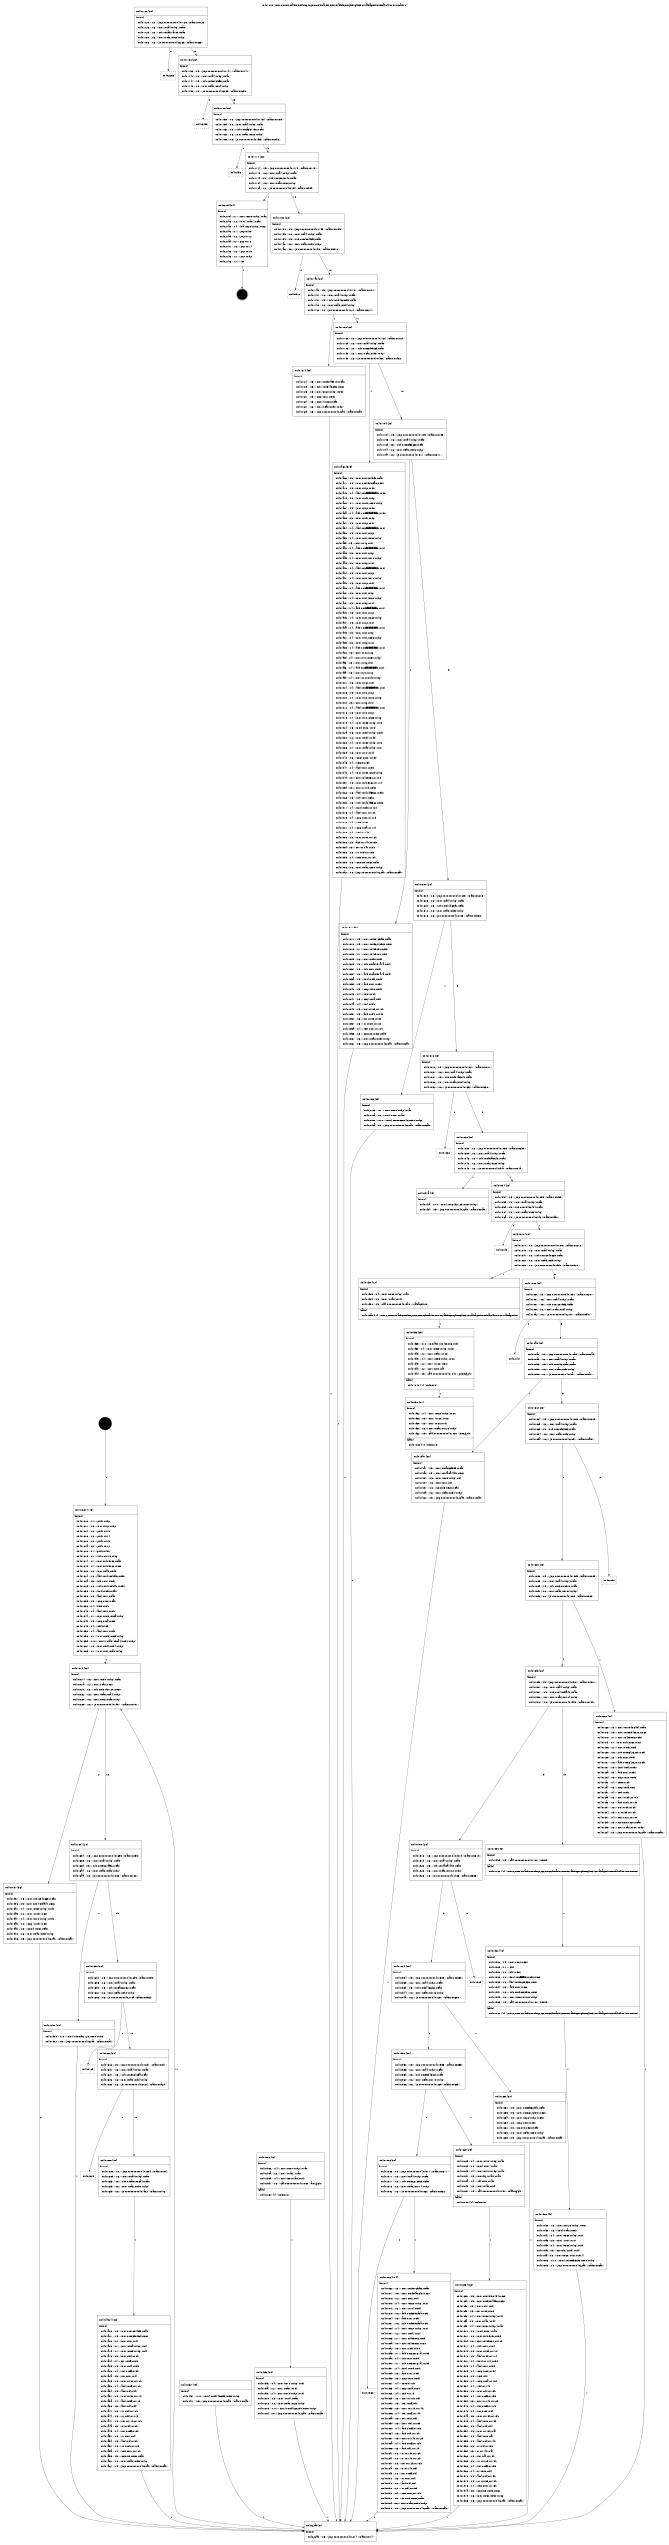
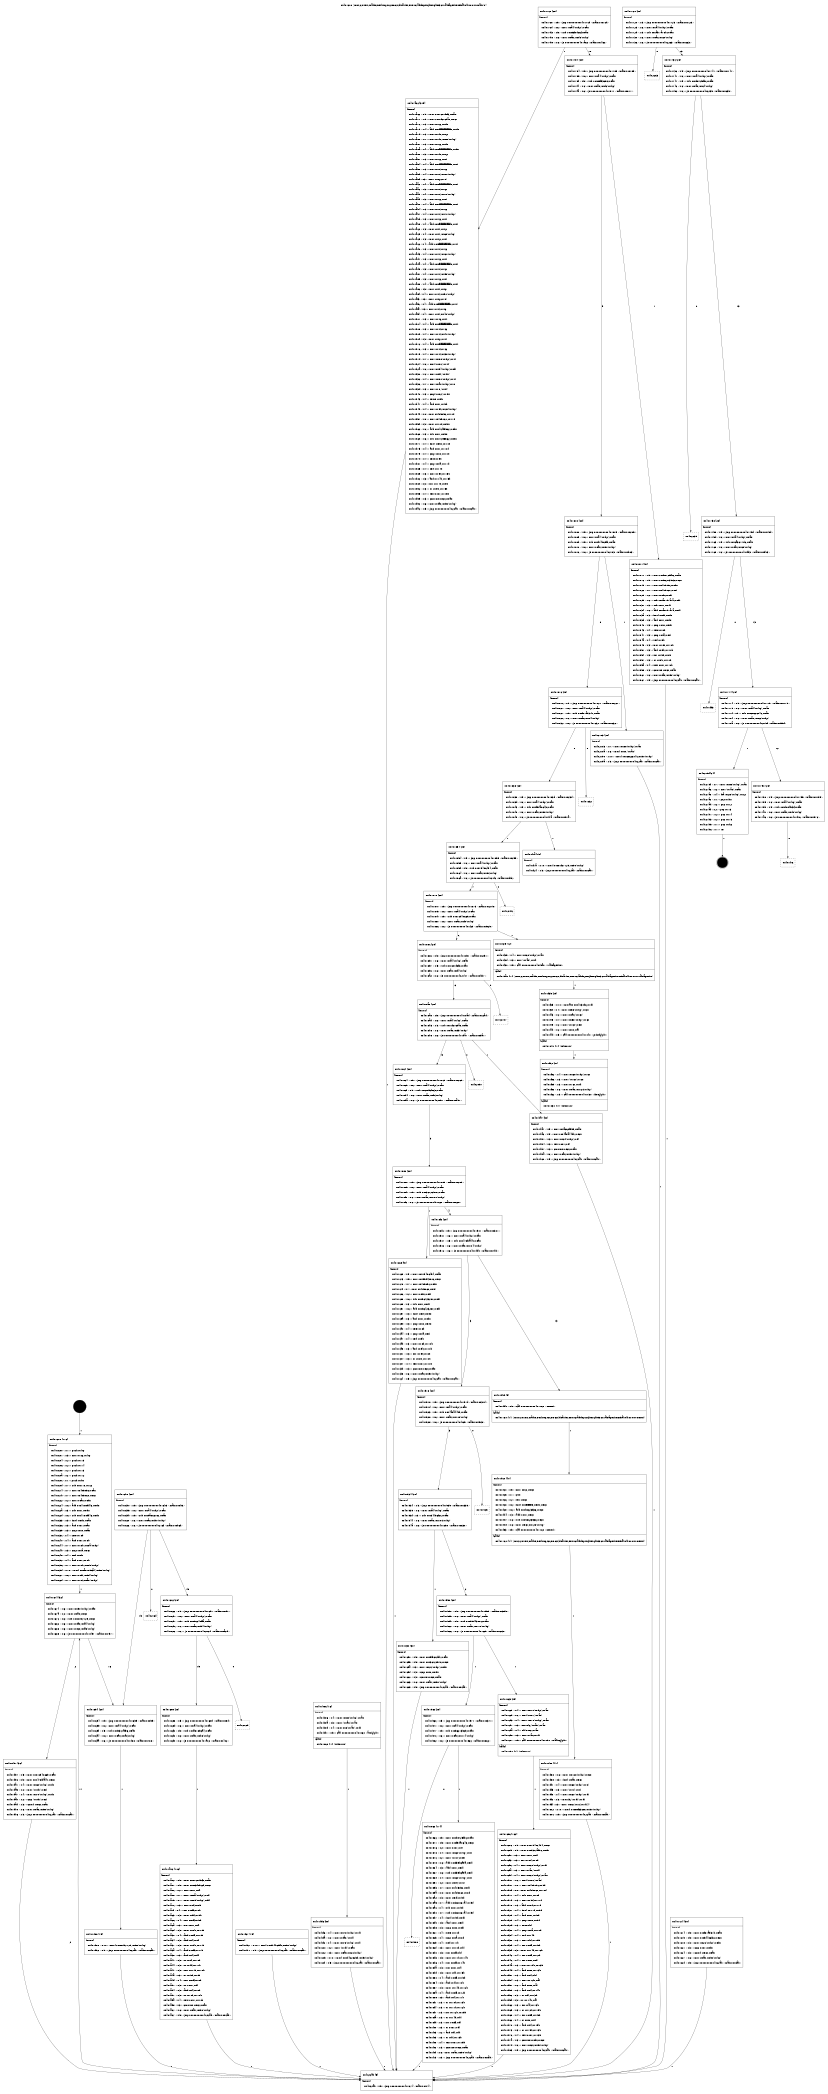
(341, 295) -> none
(600, 1507) -> (467, 1059)
(113, 1920) -> (135, 1617)
